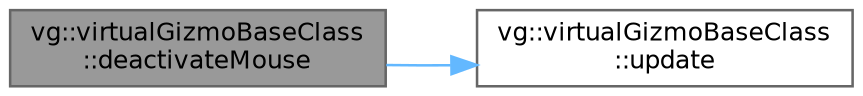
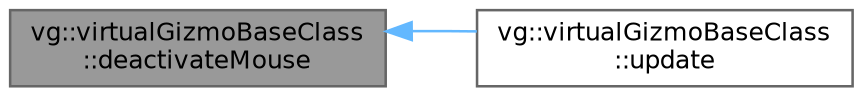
(419, 65) -> (445, 31)
